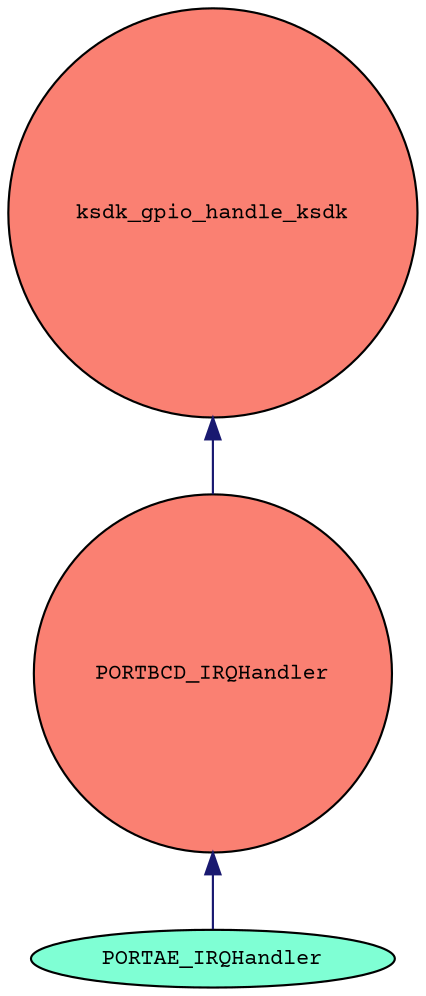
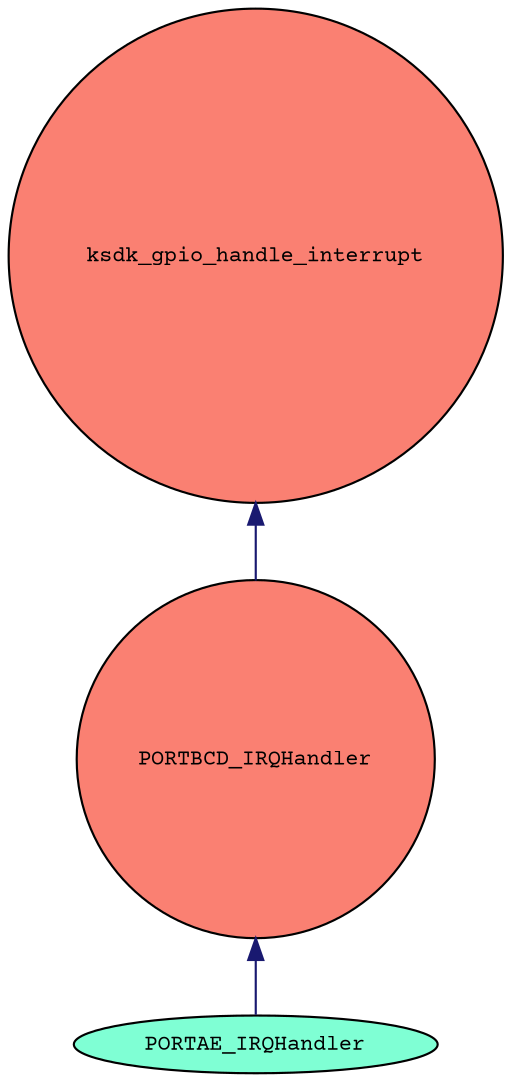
(213, 213) -> (256, 256)
